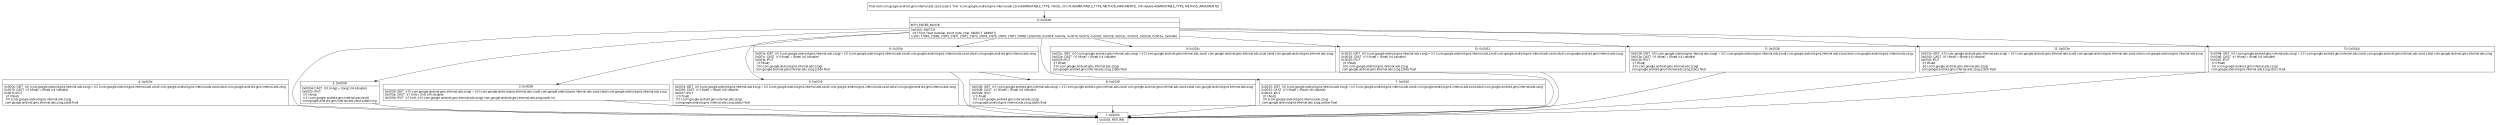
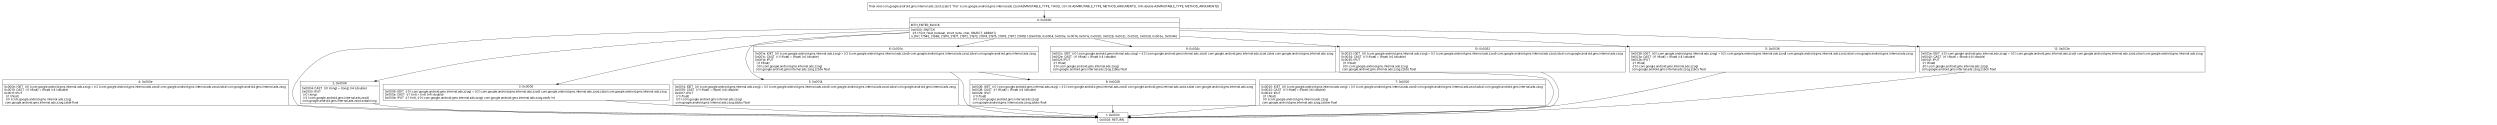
(2352, 59) -> none
(1135, 78) -> none
